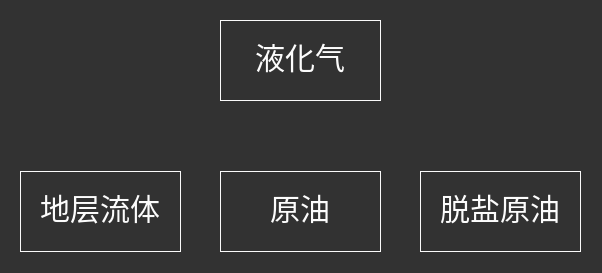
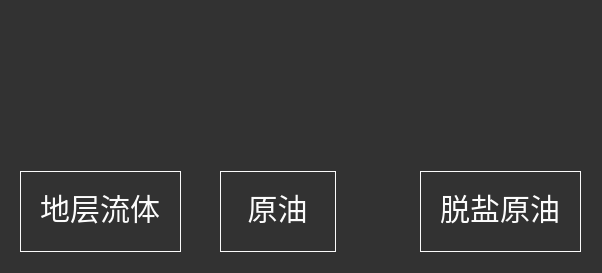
(301, 61) -> none
(301, 212) -> (278, 212)
